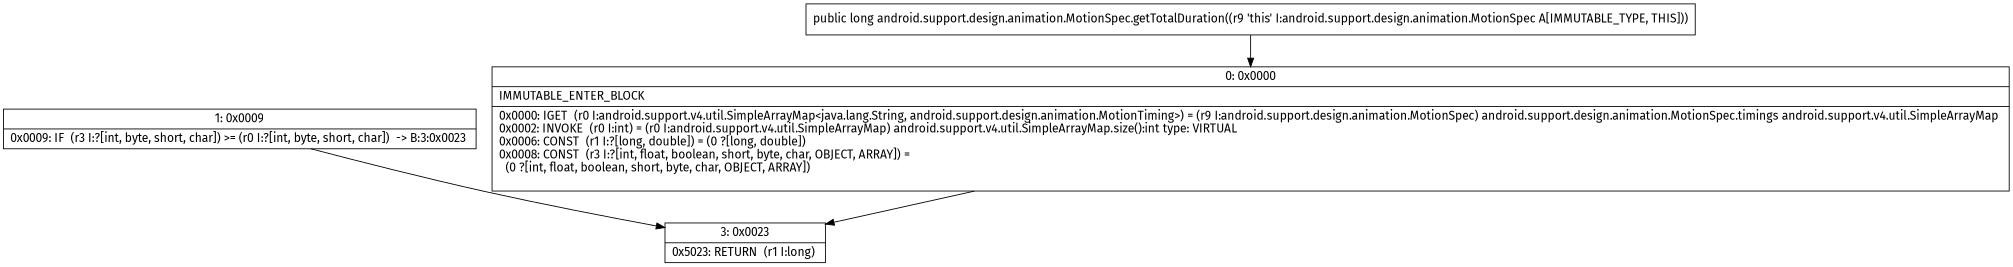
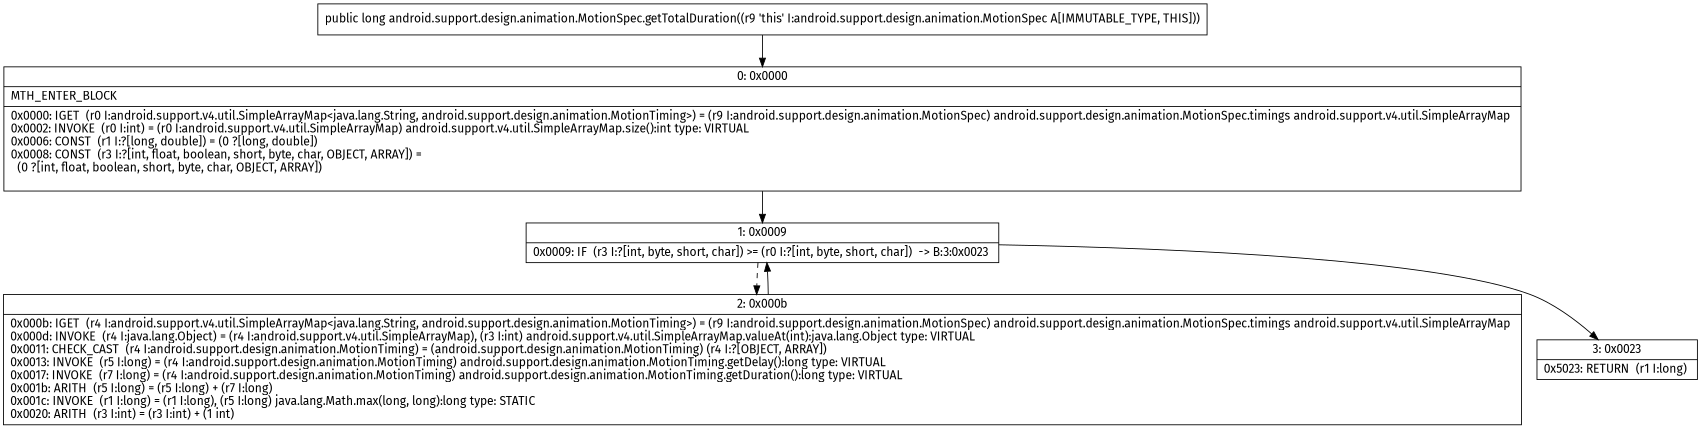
(572, 96) -> (64, 96)
(904, 207) -> (762, 203)
none -> (762, 360)
